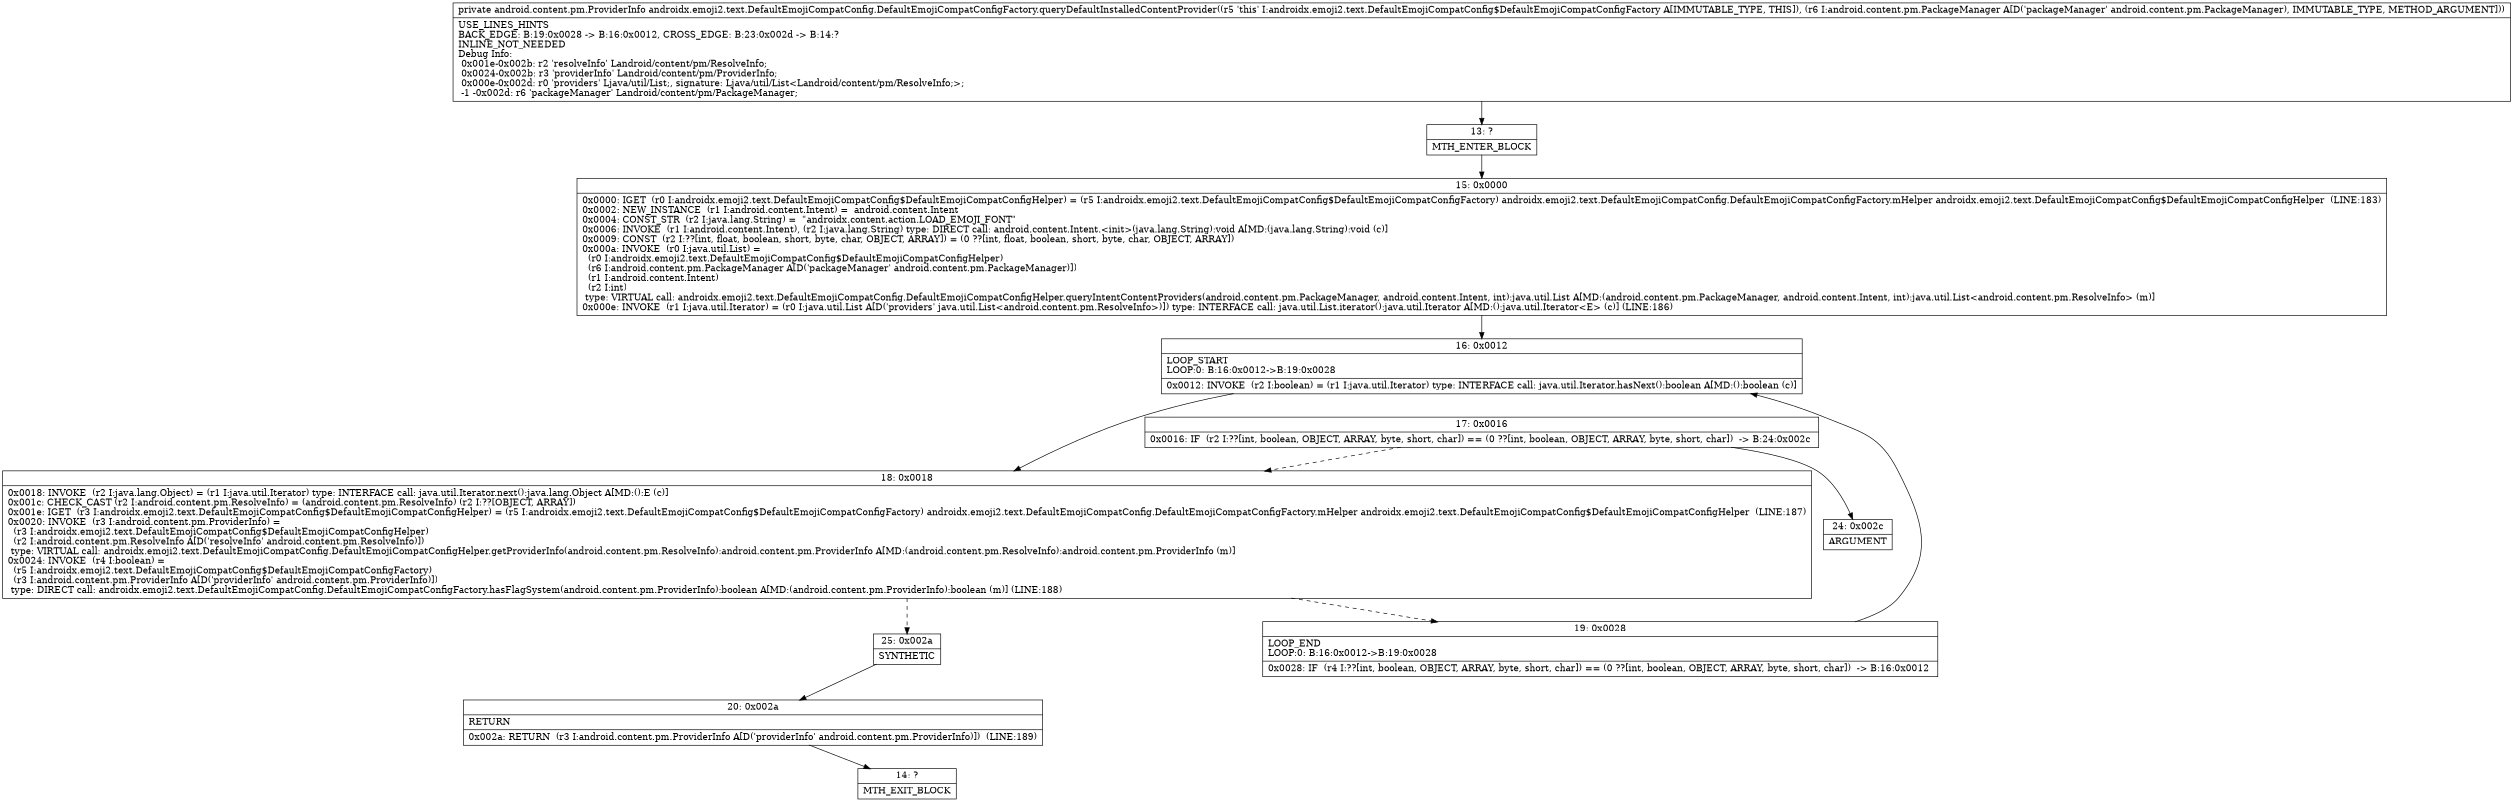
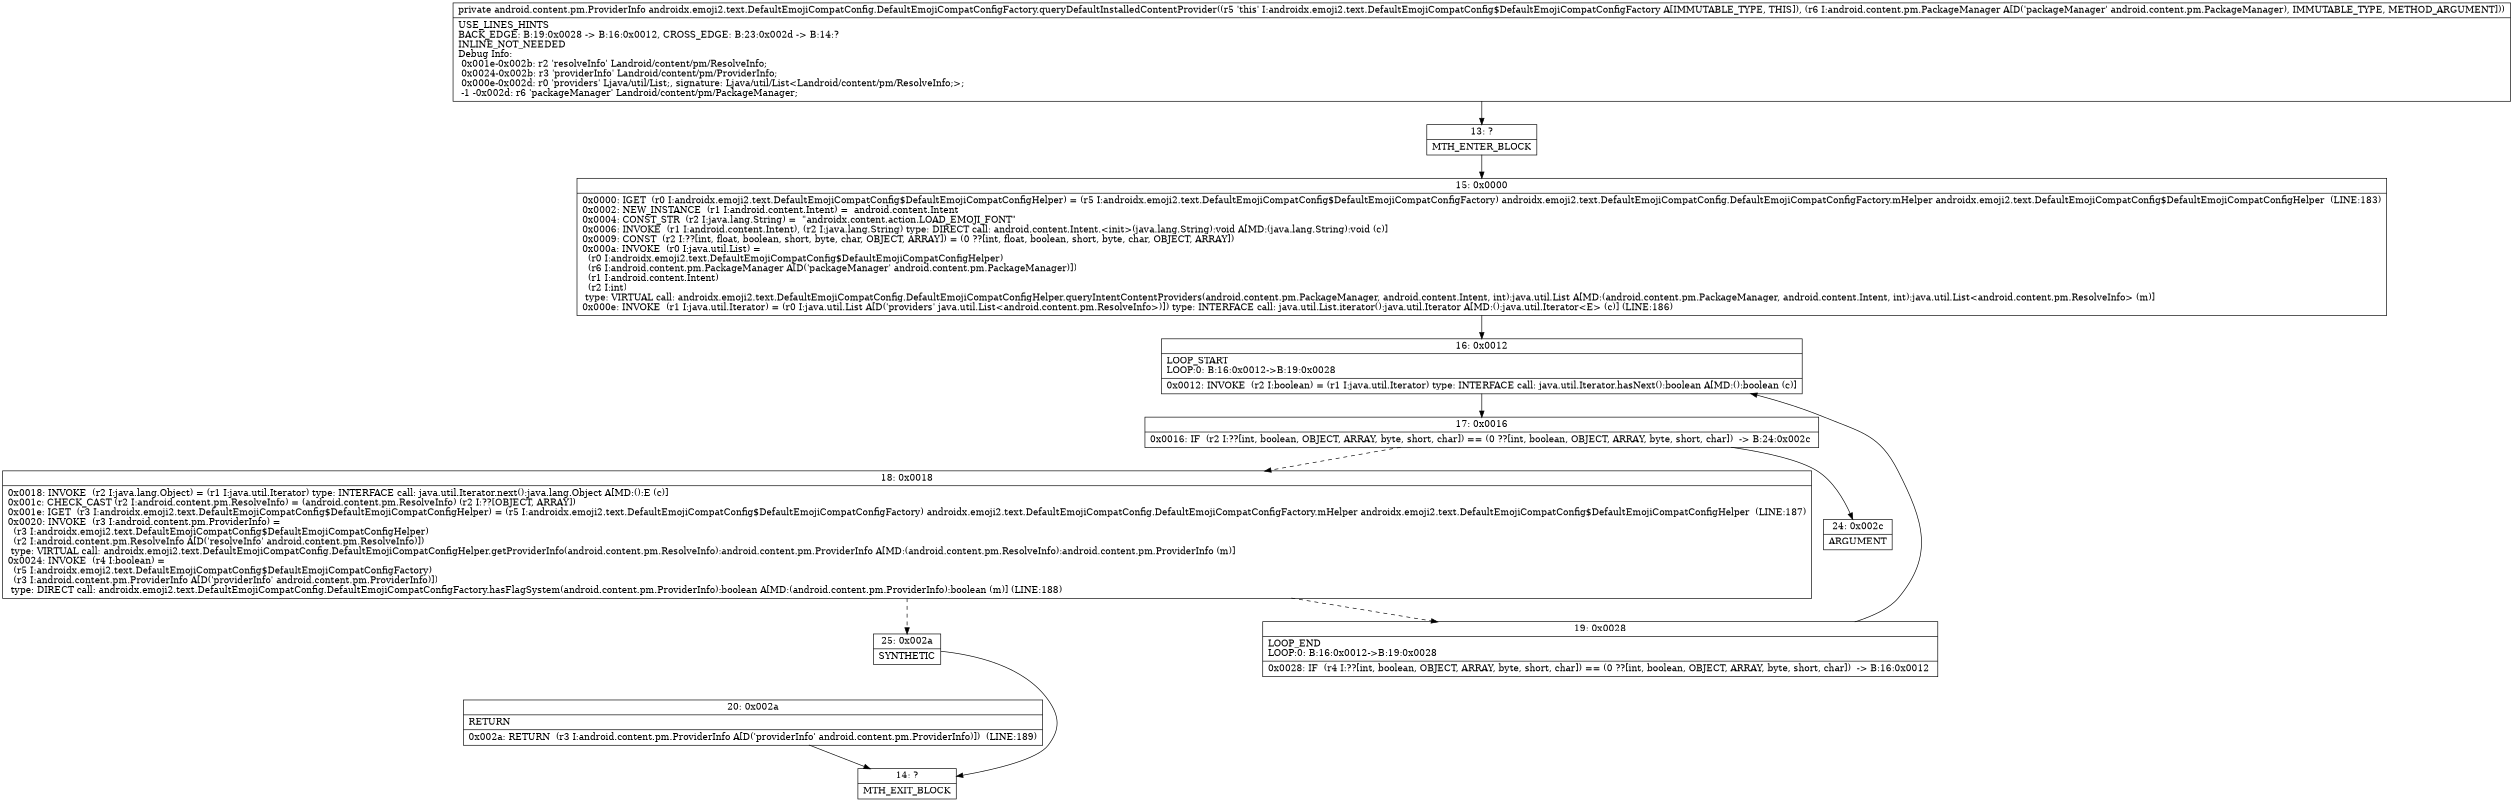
(1124, 422) -> (1482, 402)
(841, 681) -> (1053, 709)
